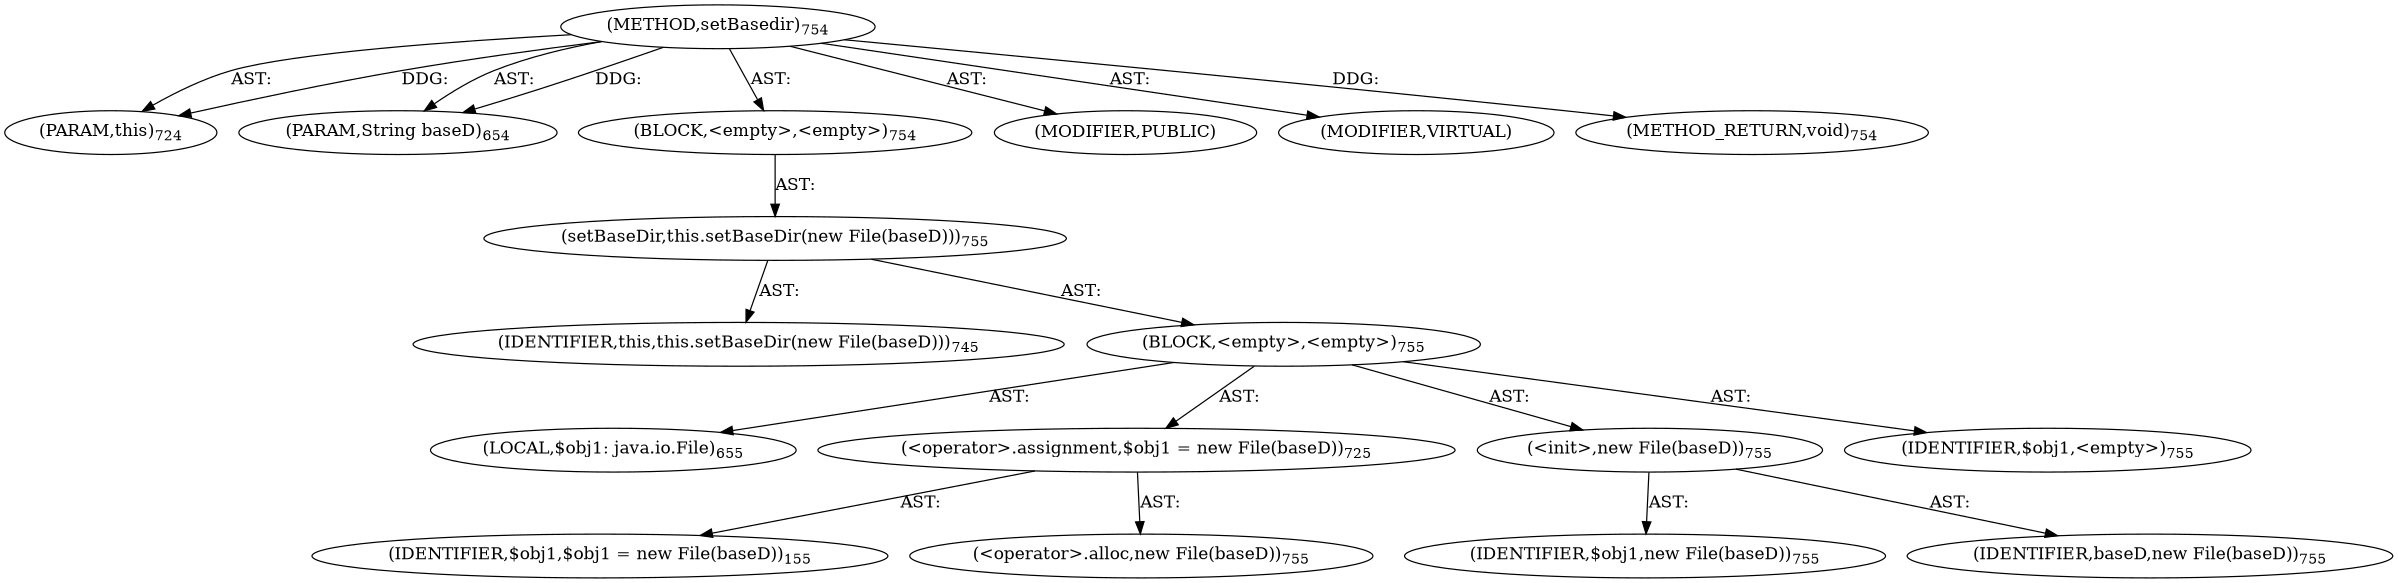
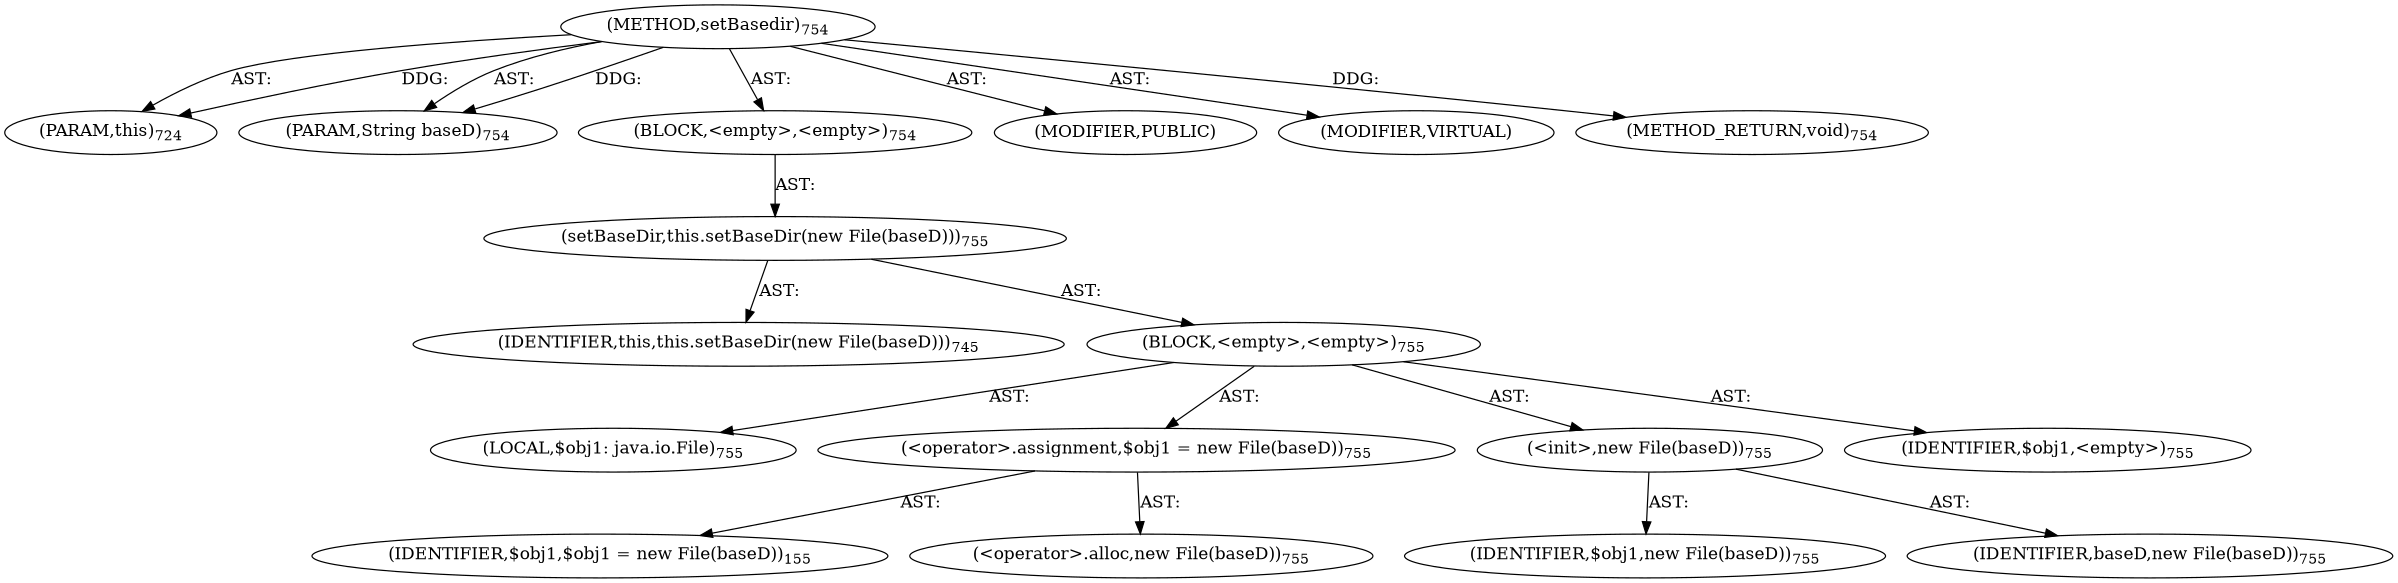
(497, 131) -> (497, 131)
(730, 448) -> (730, 448)
(1358, 448) -> (1358, 448)
